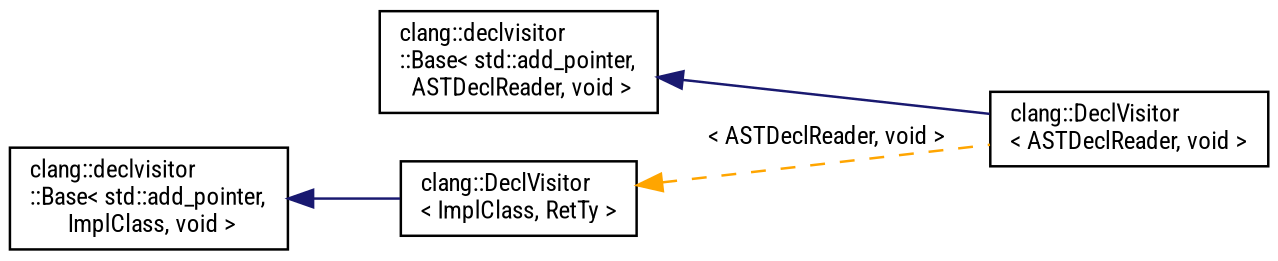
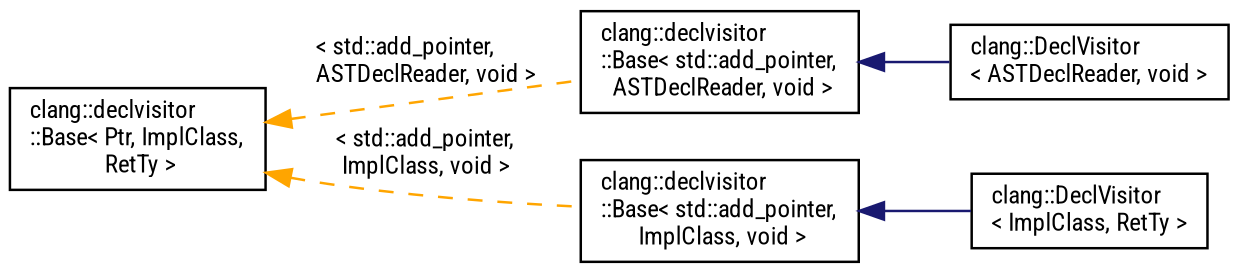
none -> (138, 139)
(826, 164) -> none
